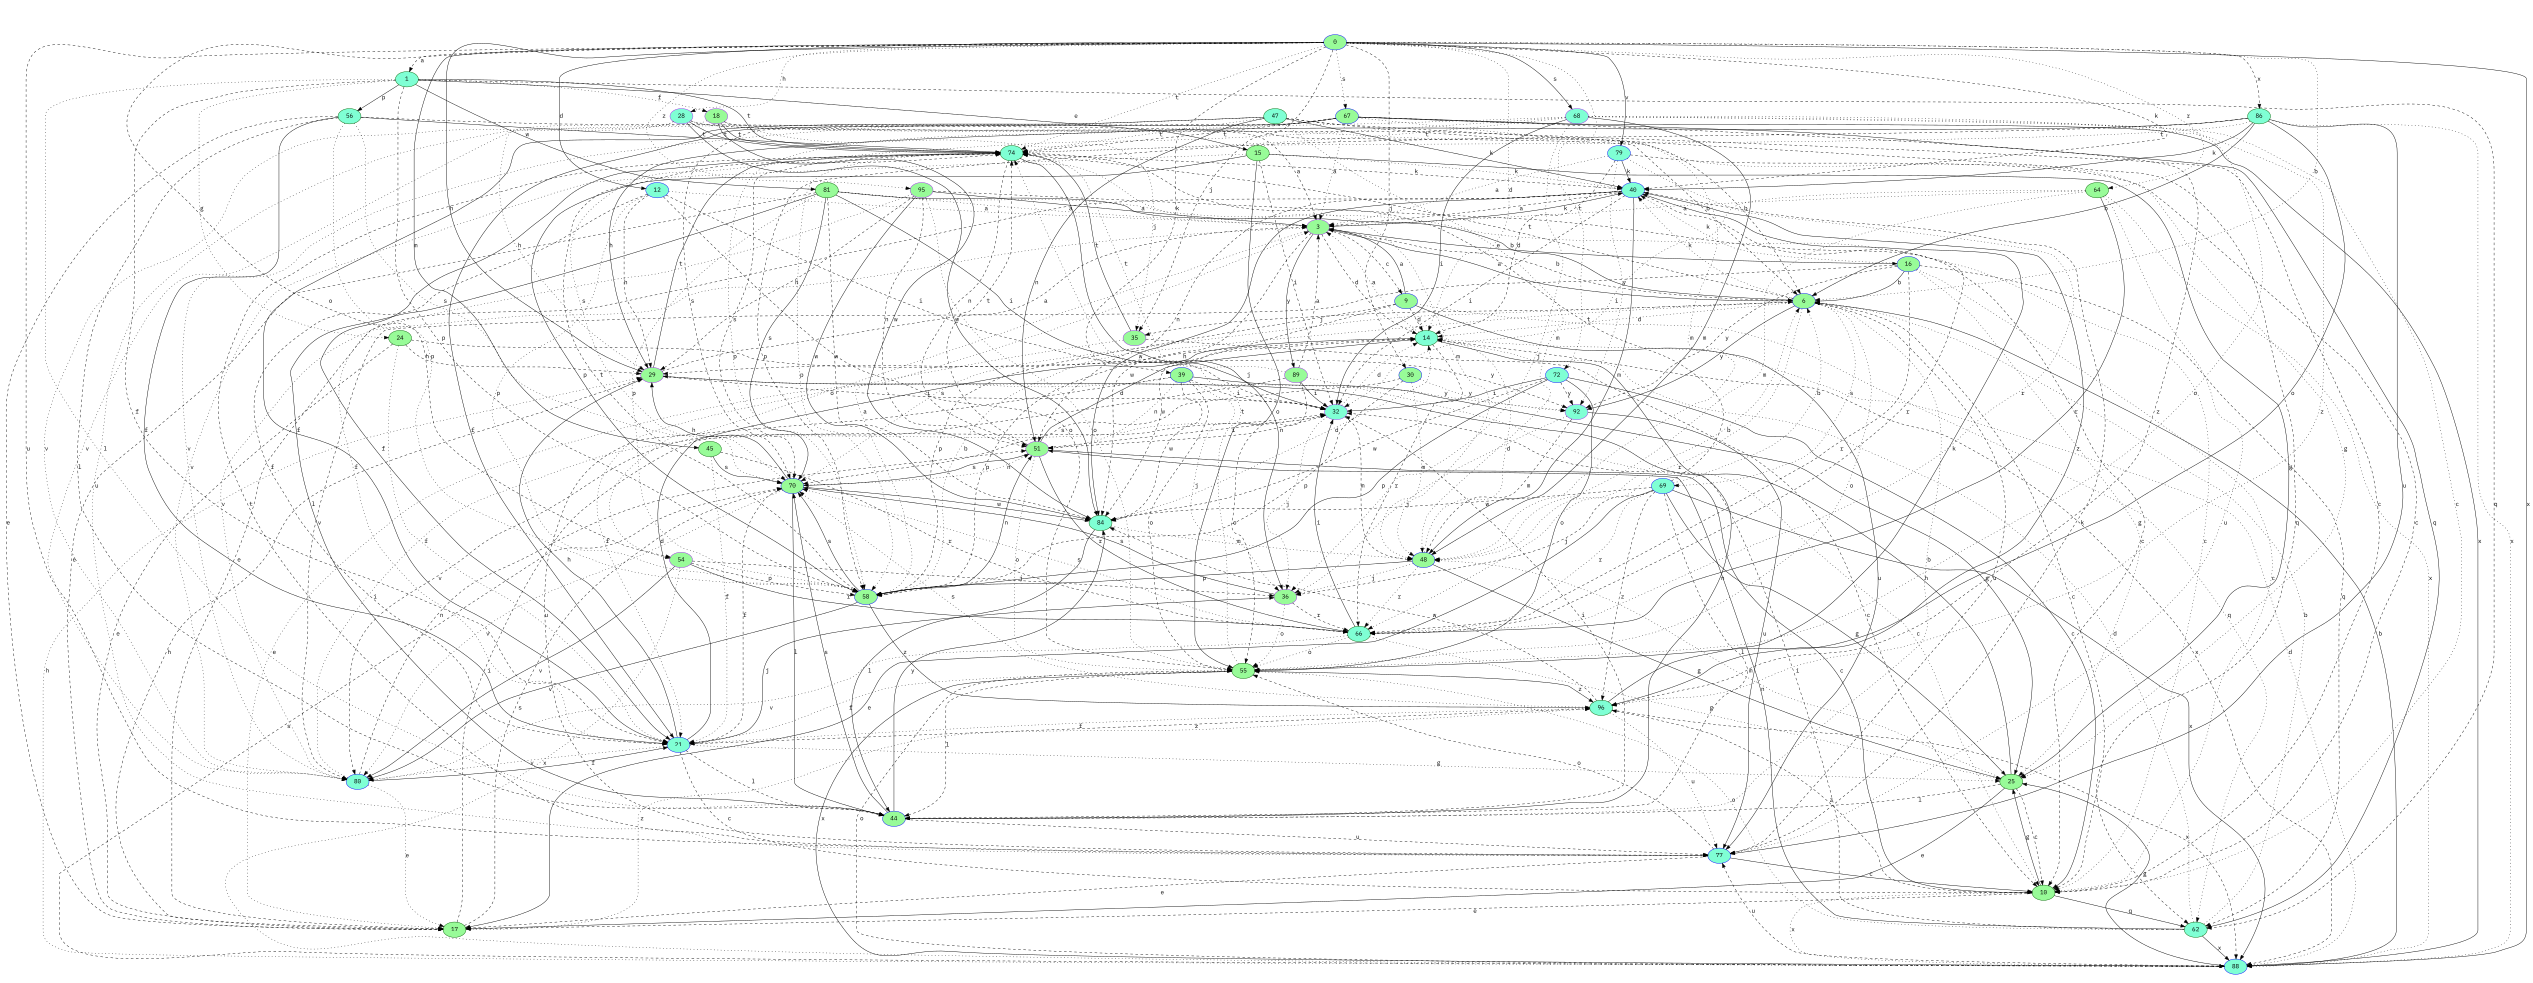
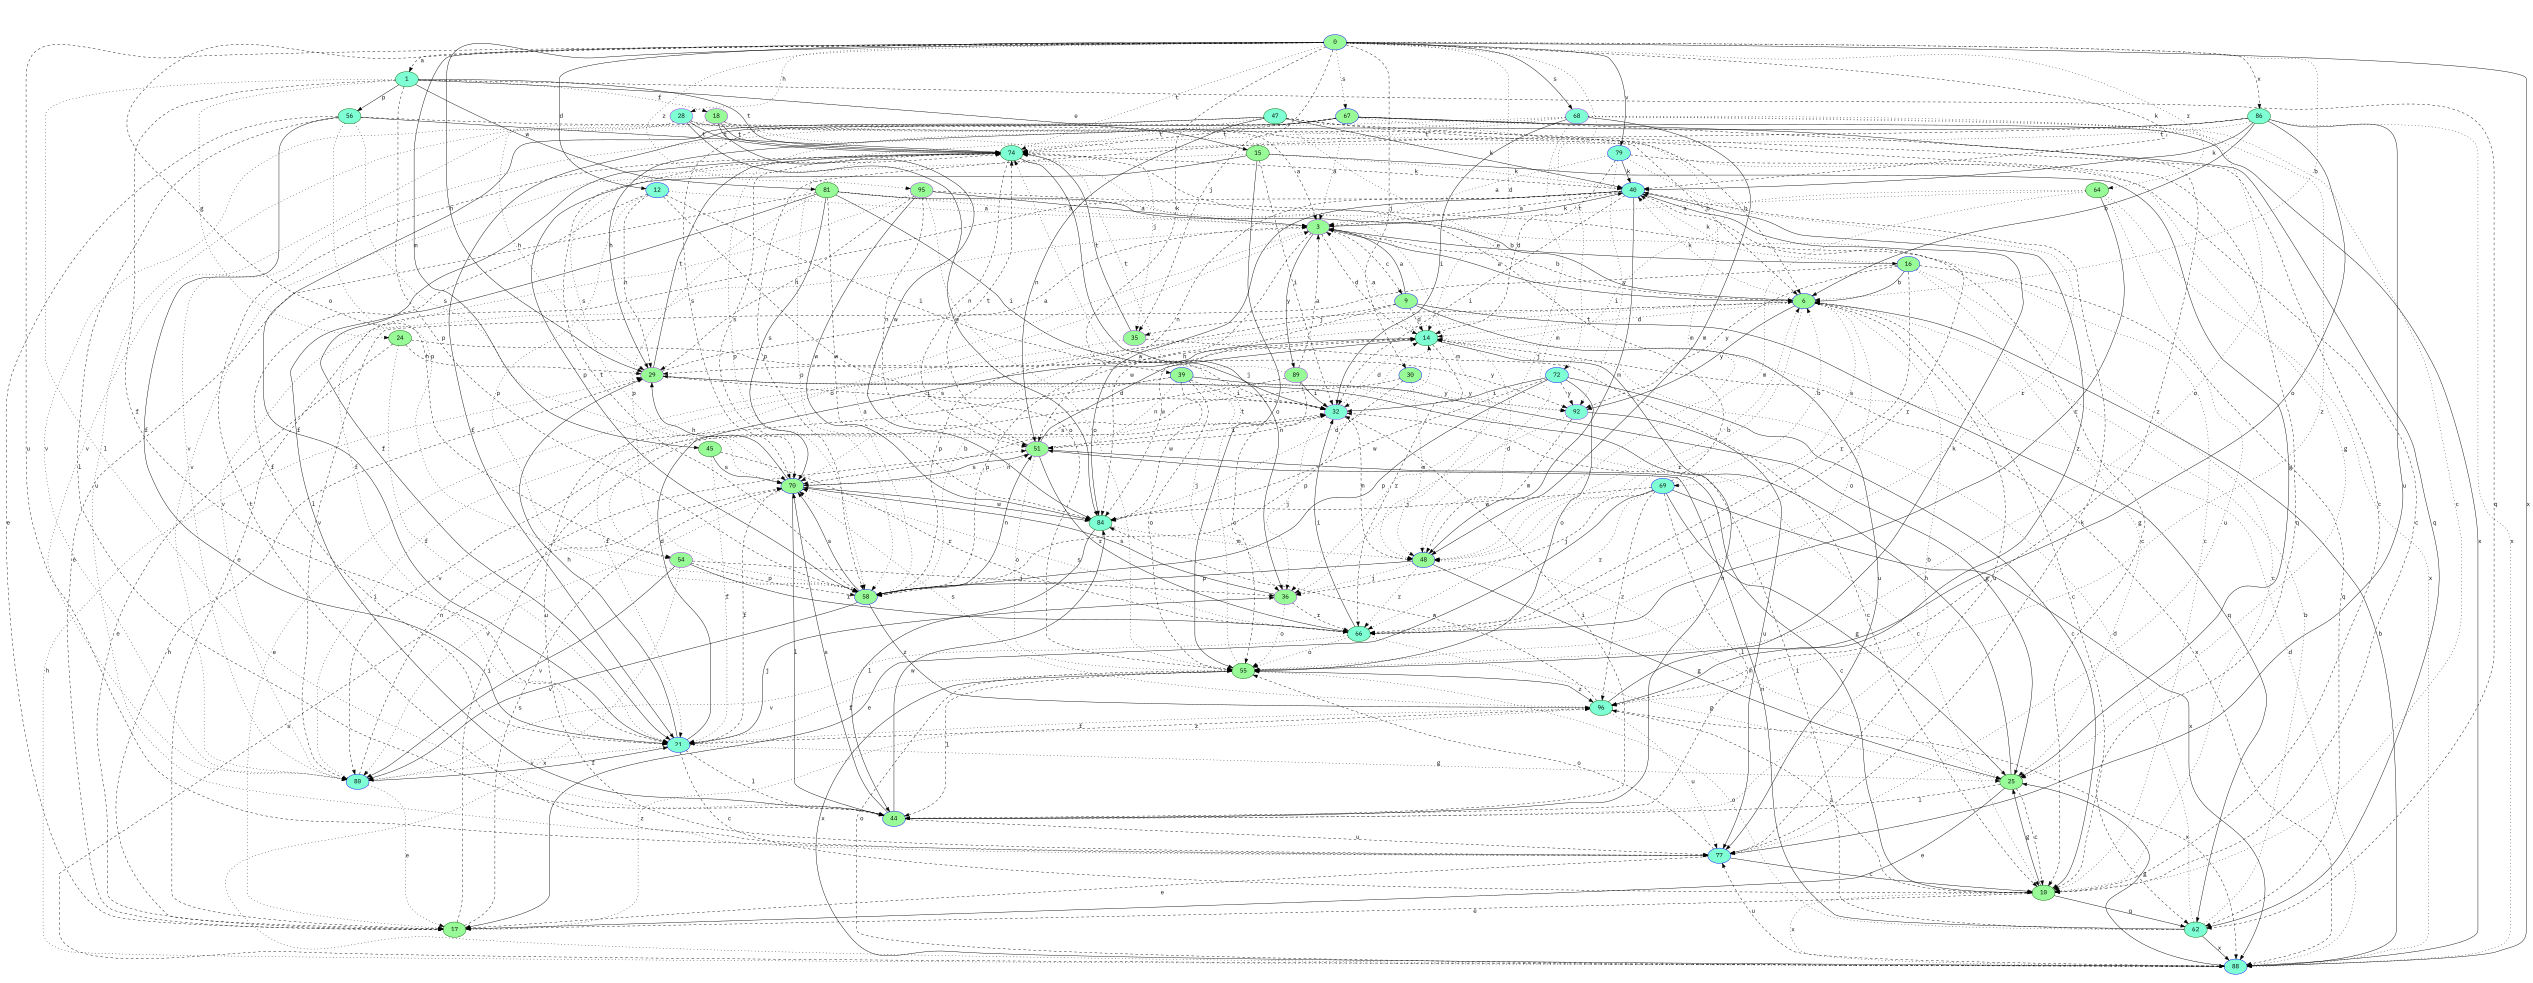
(1490, 225) -> none
(1975, 434) -> (1975, 434)
(913, 671) -> (913, 671)
